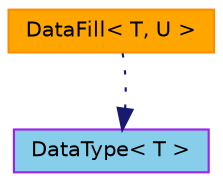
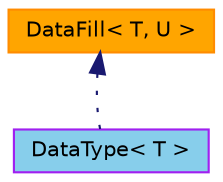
(126, 80) -> (97, 102)
